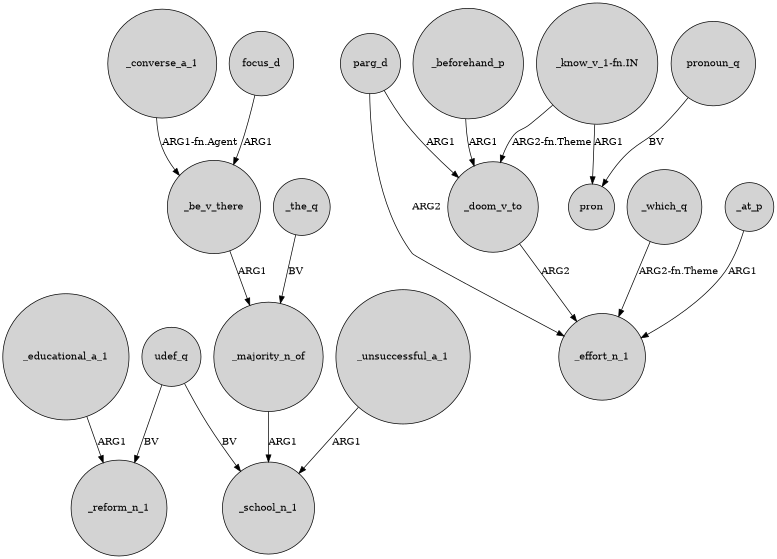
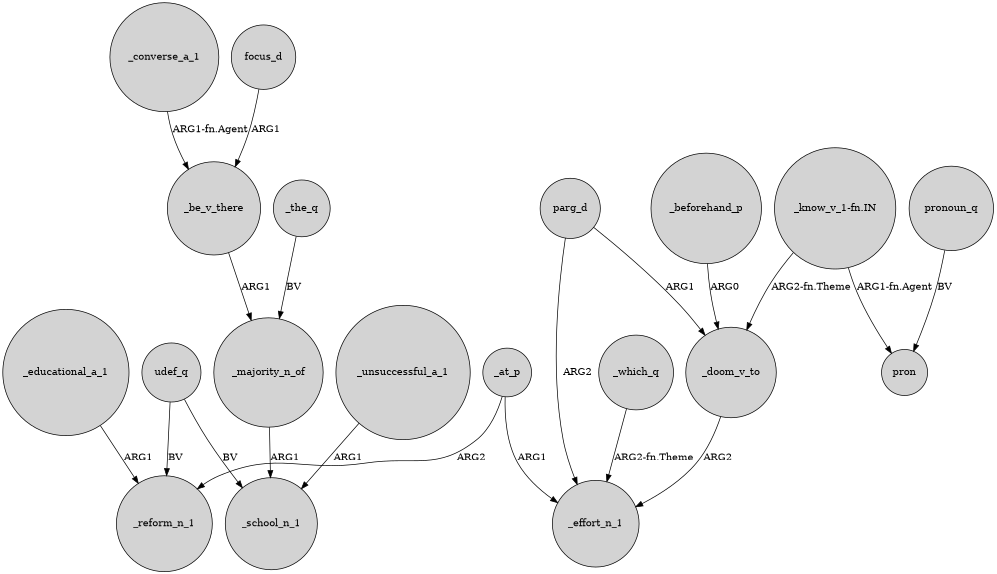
(483, 142) -> (725, 287)
(609, 142) -> (895, 287)
none -> (366, 463)
